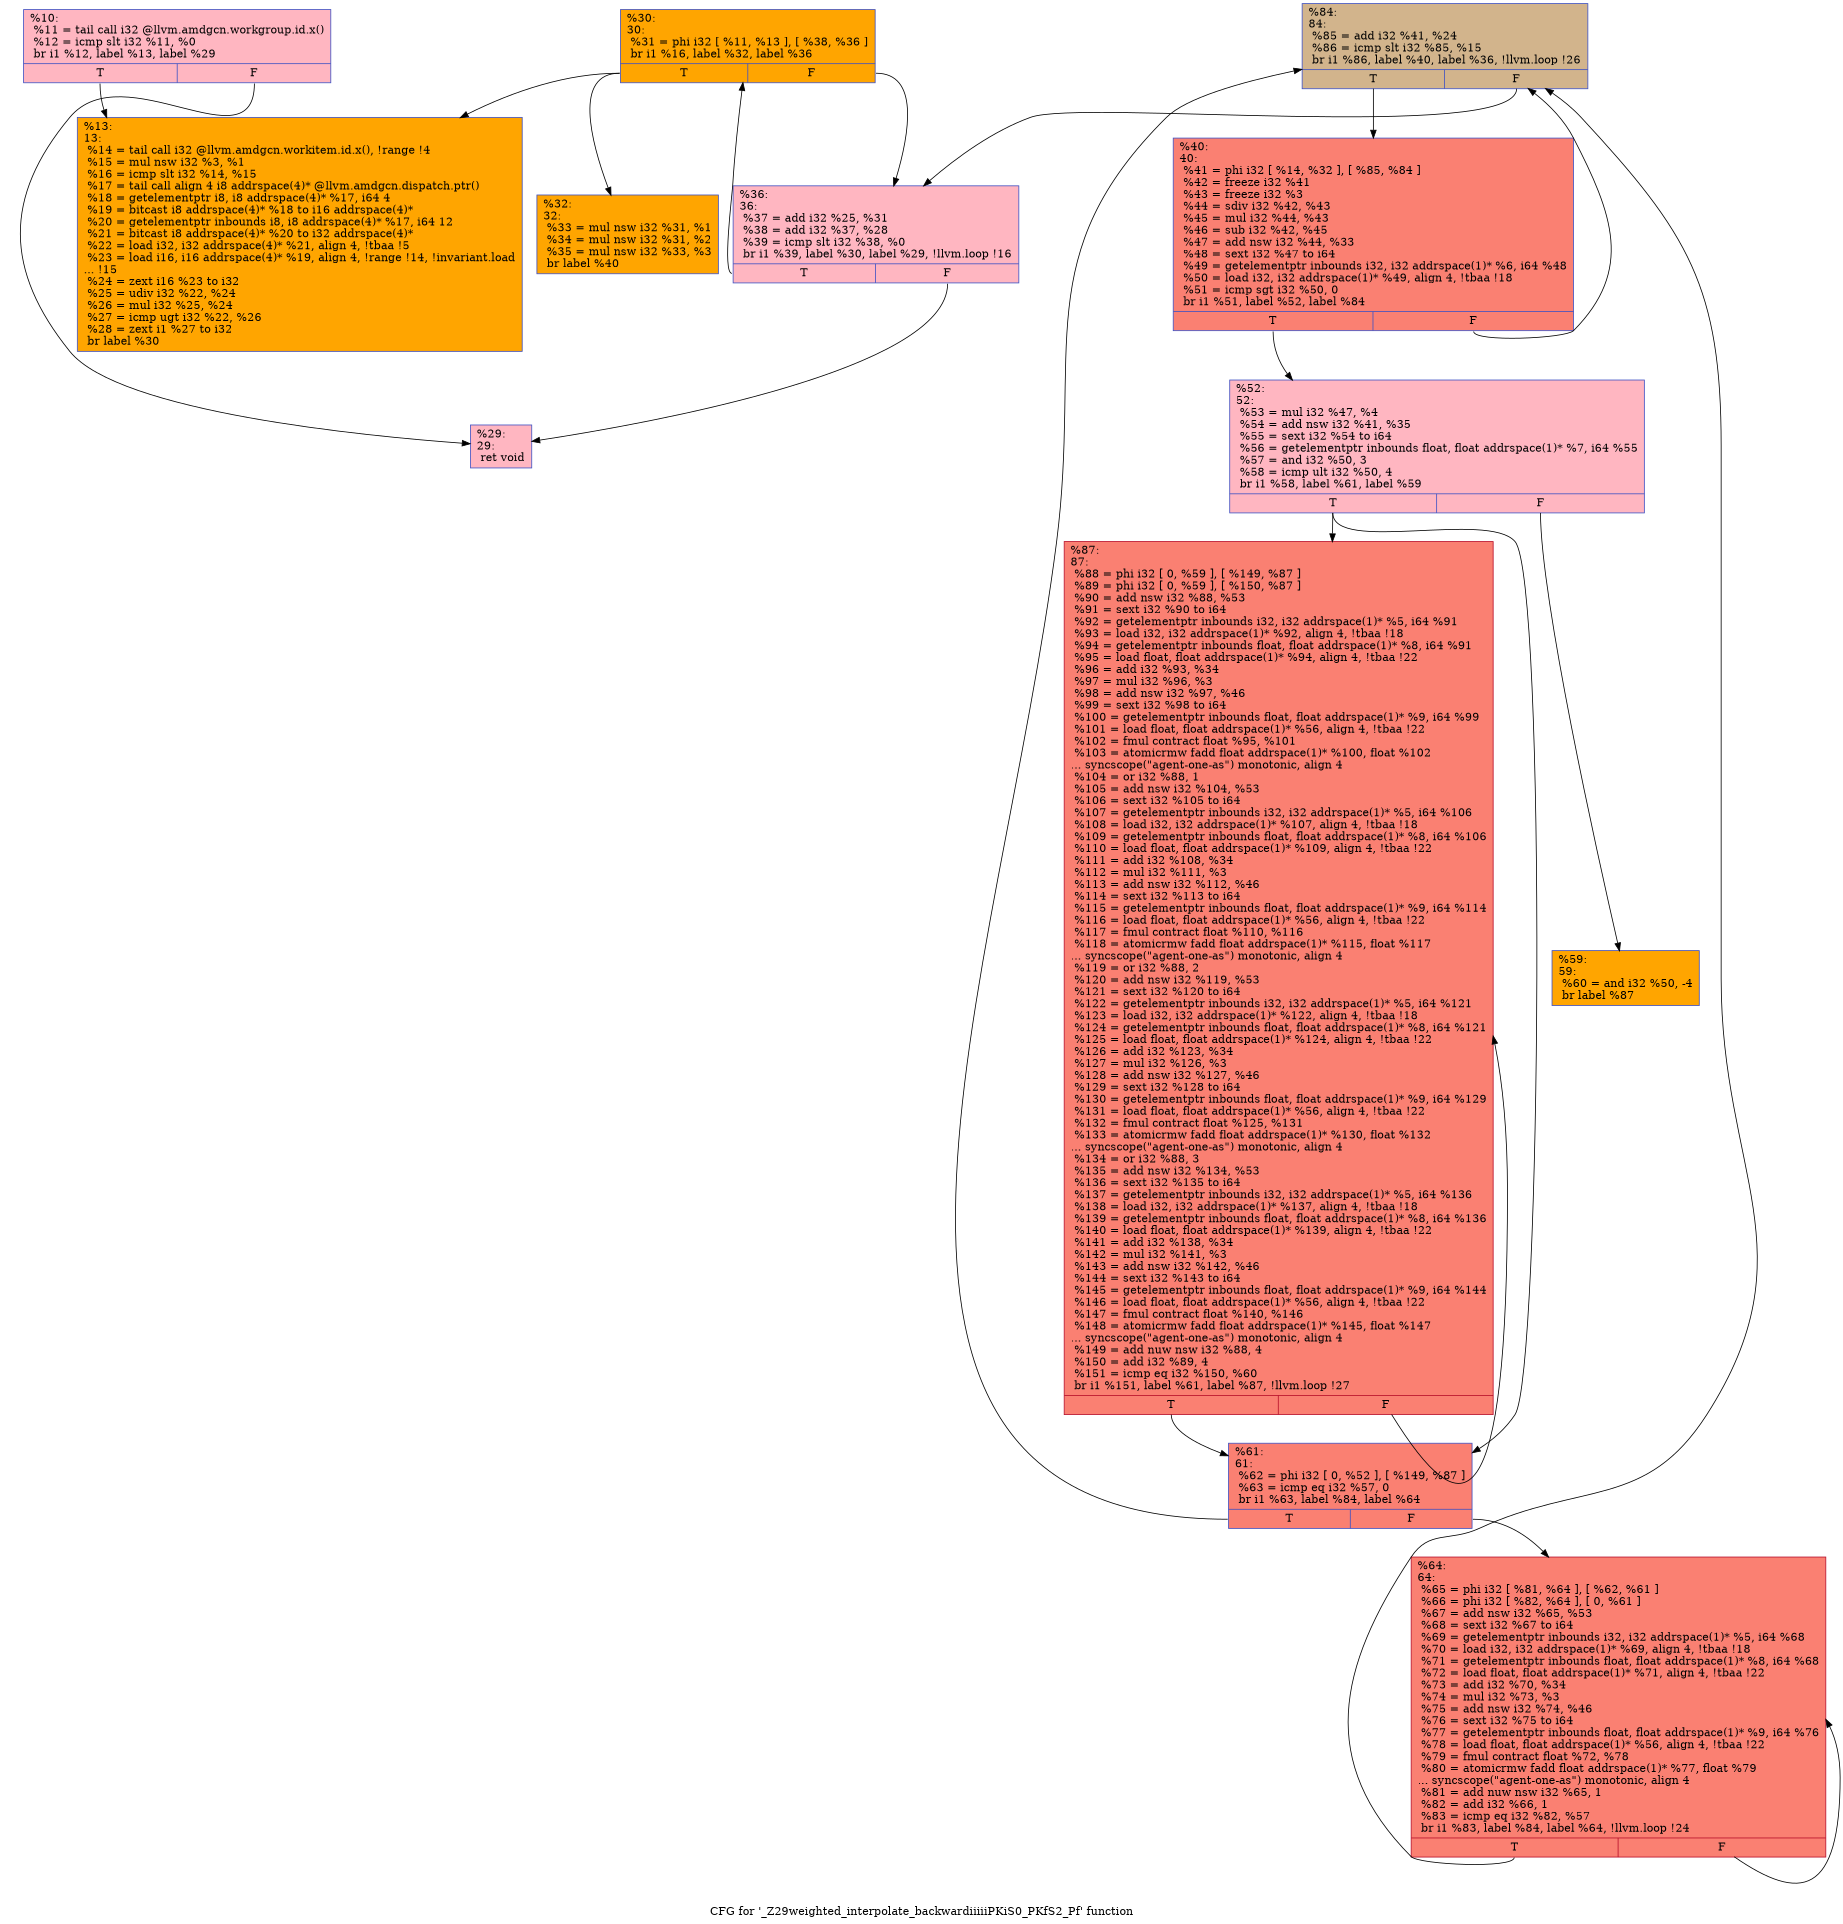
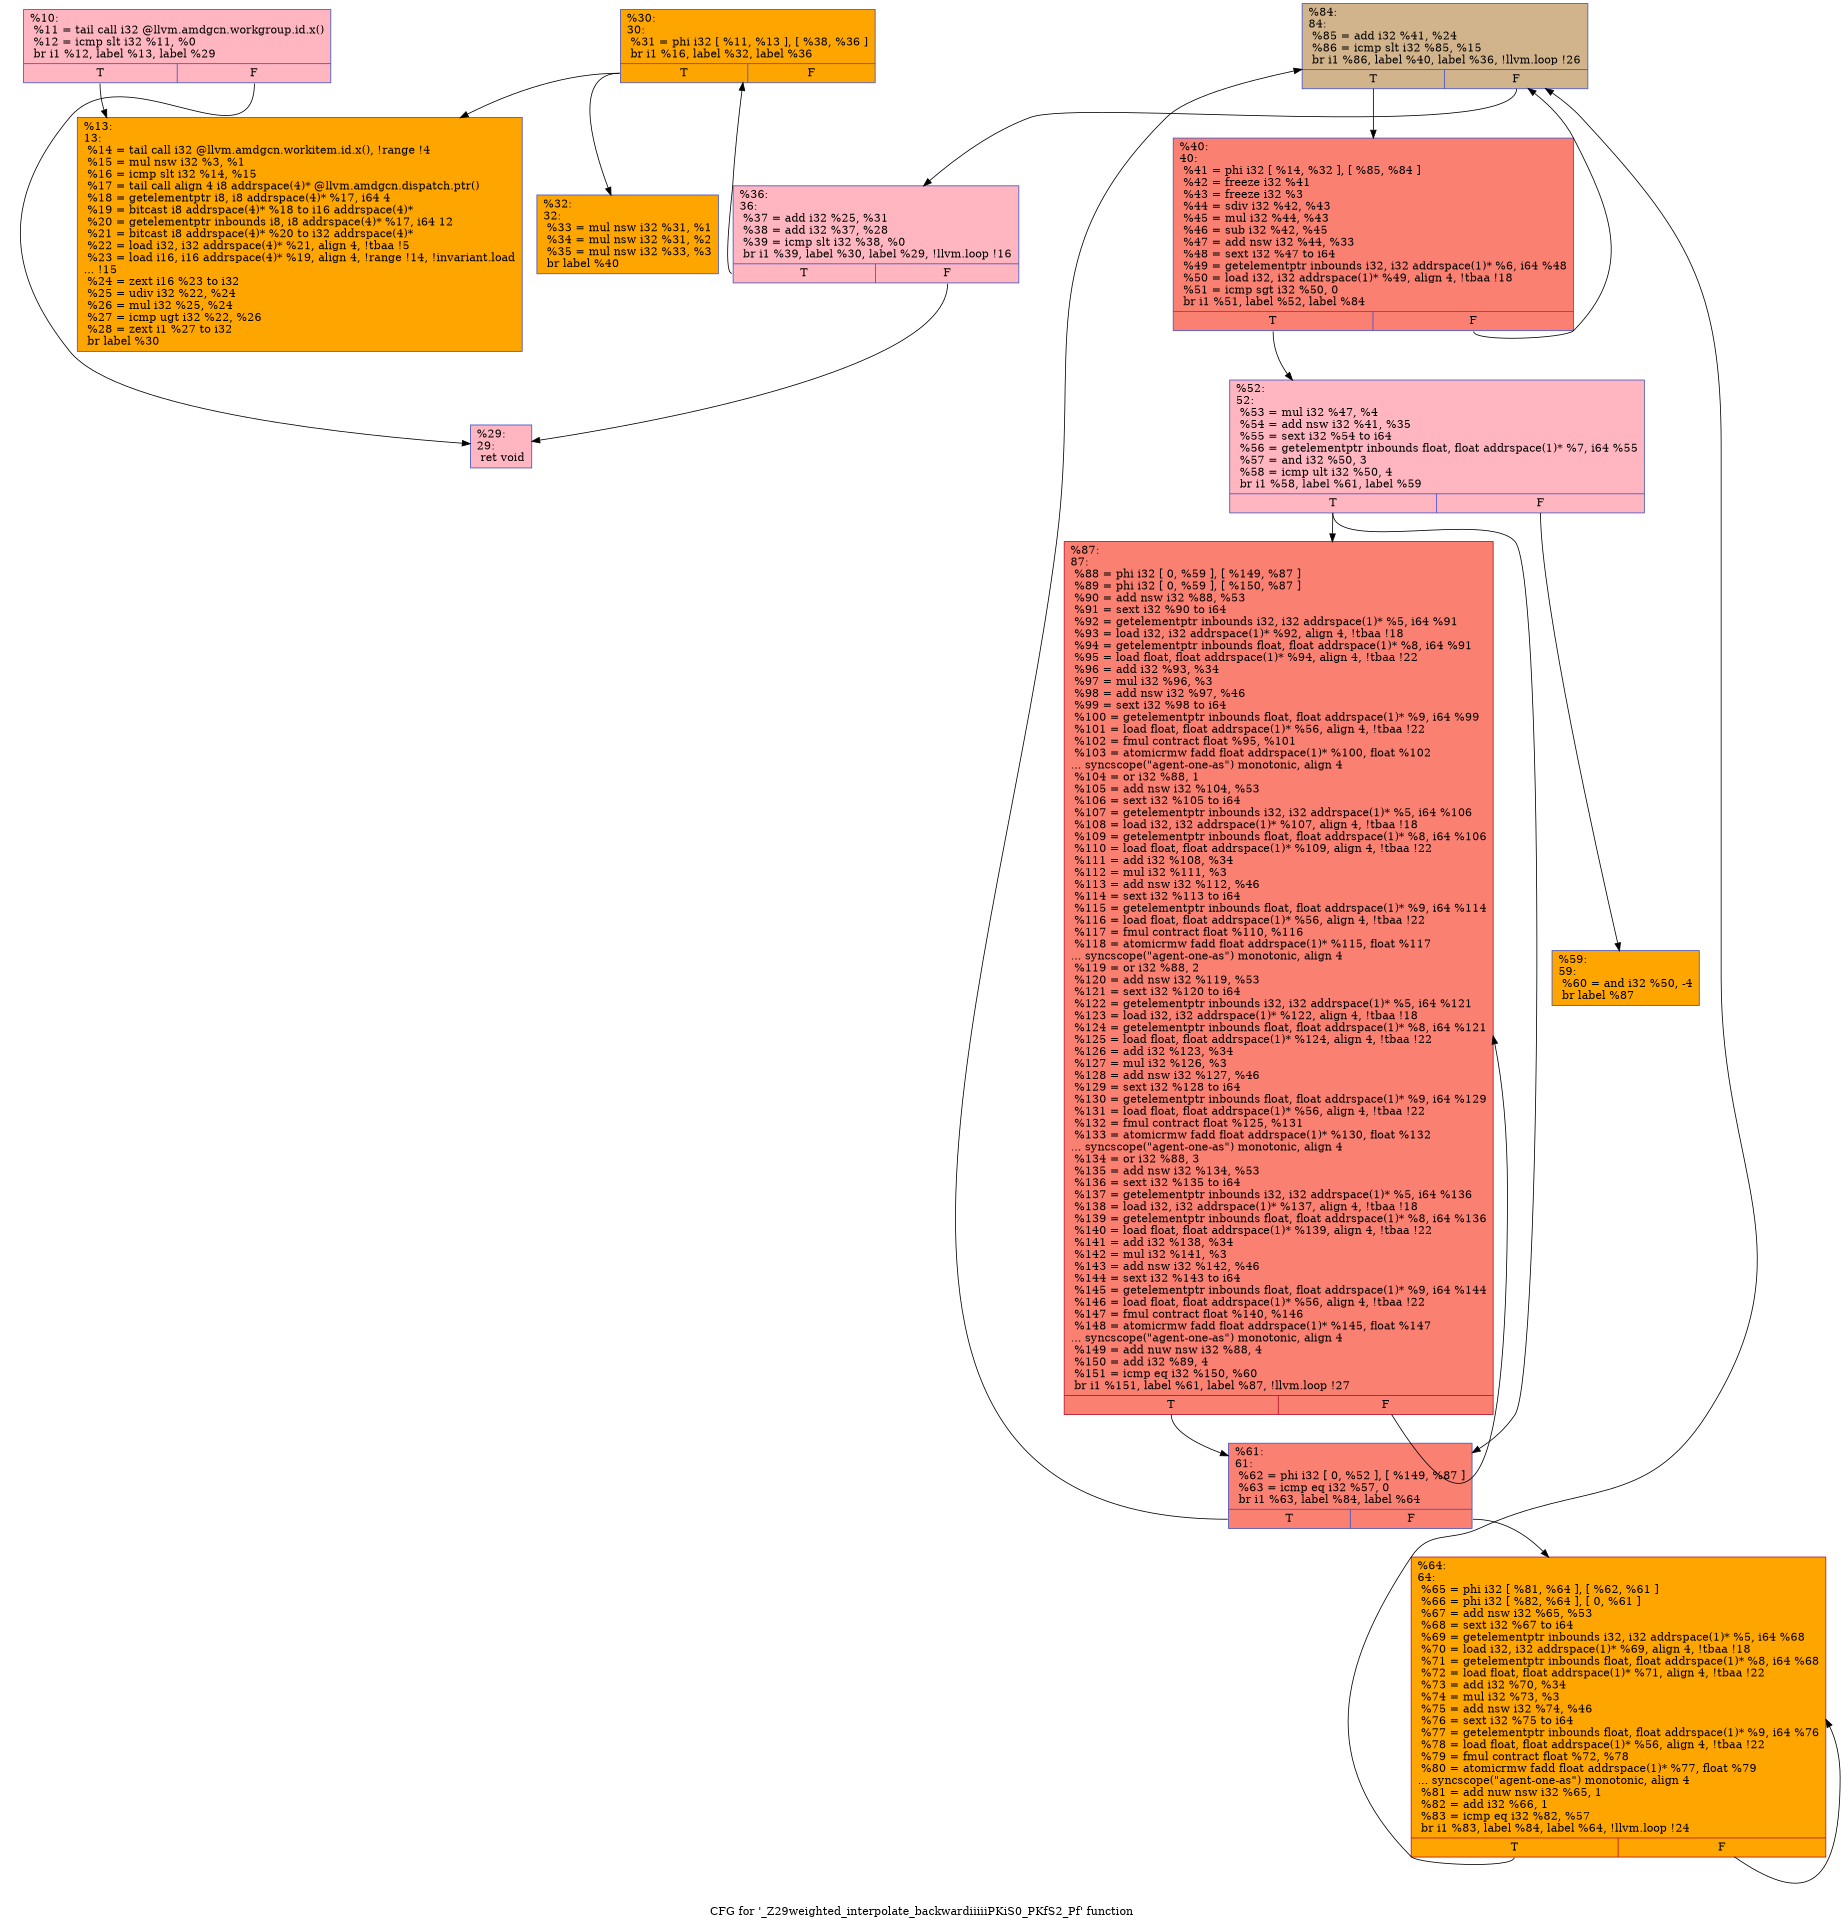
(907, 118) -> none
(1618, 1707) -> (1618, 1707)
